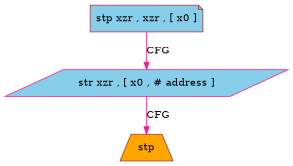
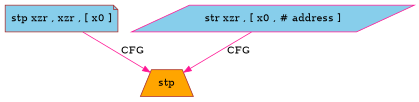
(147, 47) -> (113, 50)
